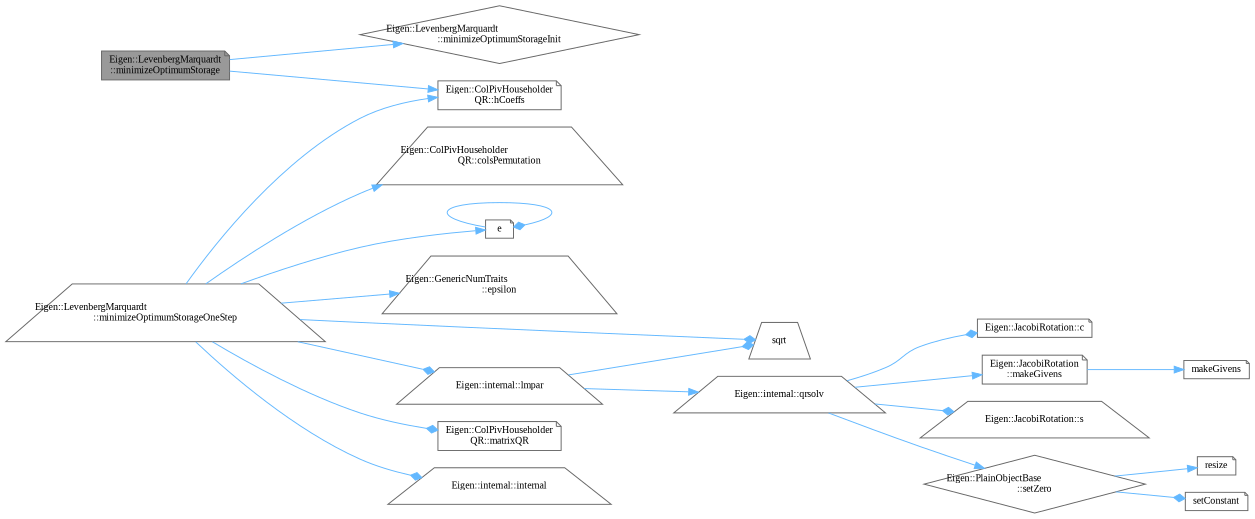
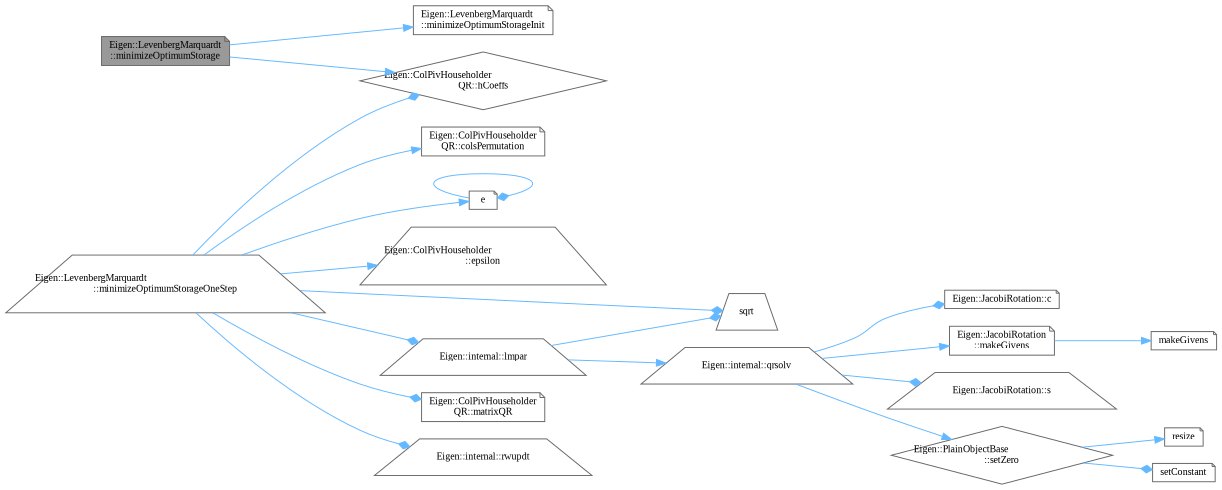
(500, 35) -> (483, 20)
(500, 95) -> (483, 81)
(500, 156) -> (483, 141)
(290, 167) -> (292, 164)
(500, 285) -> (483, 256)
(500, 486) -> (483, 457)
